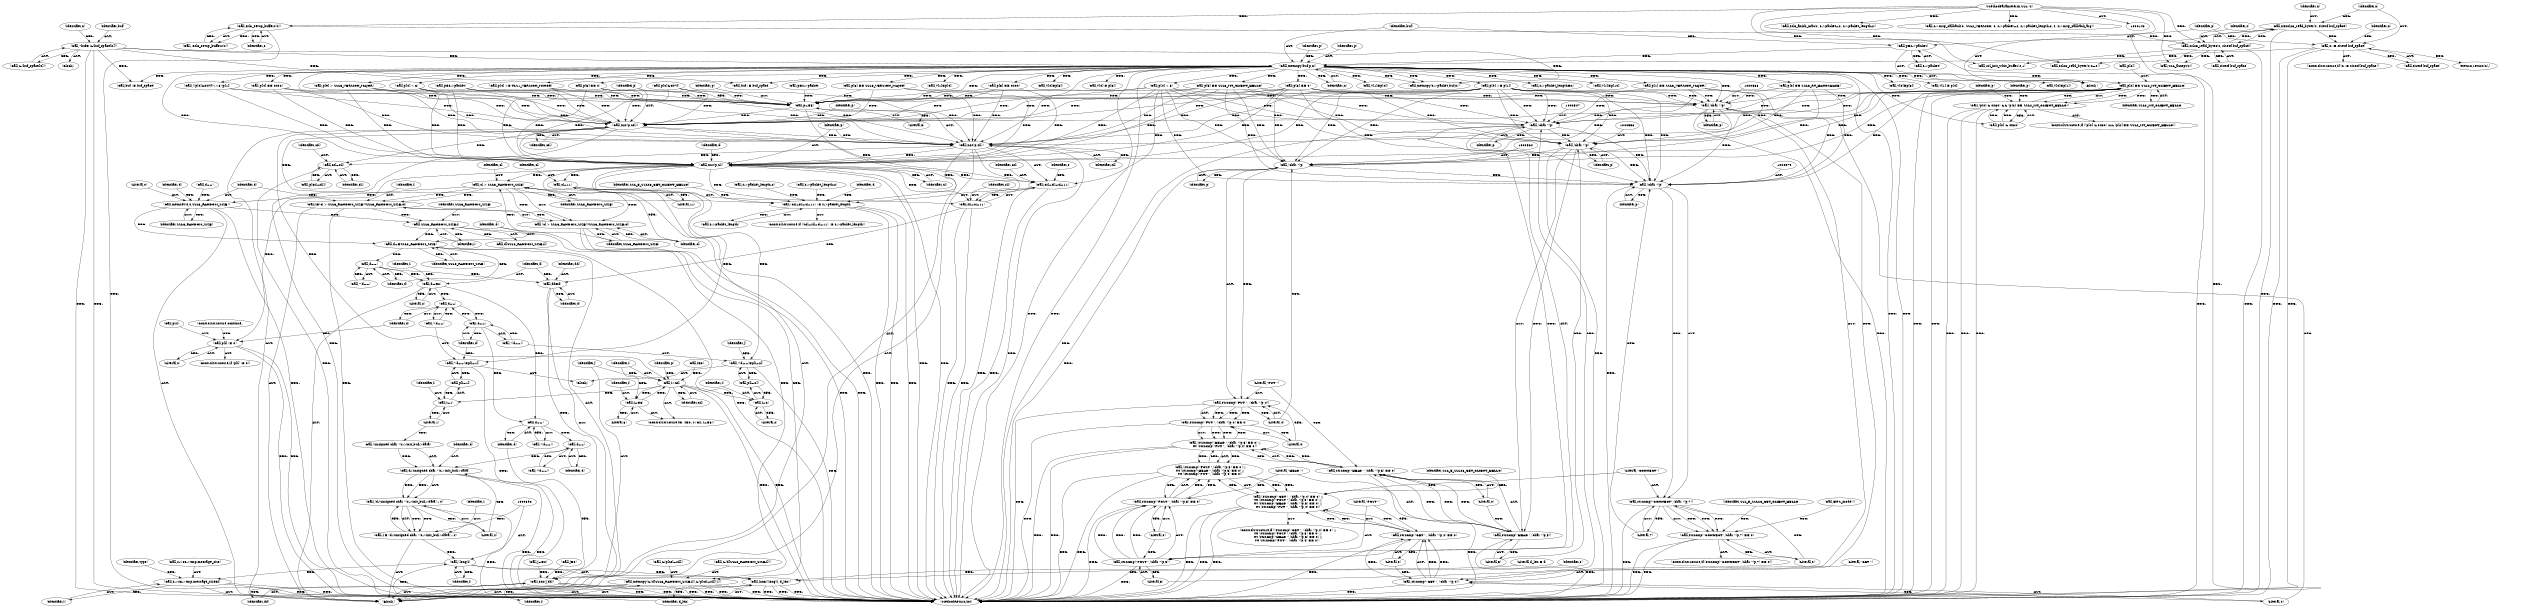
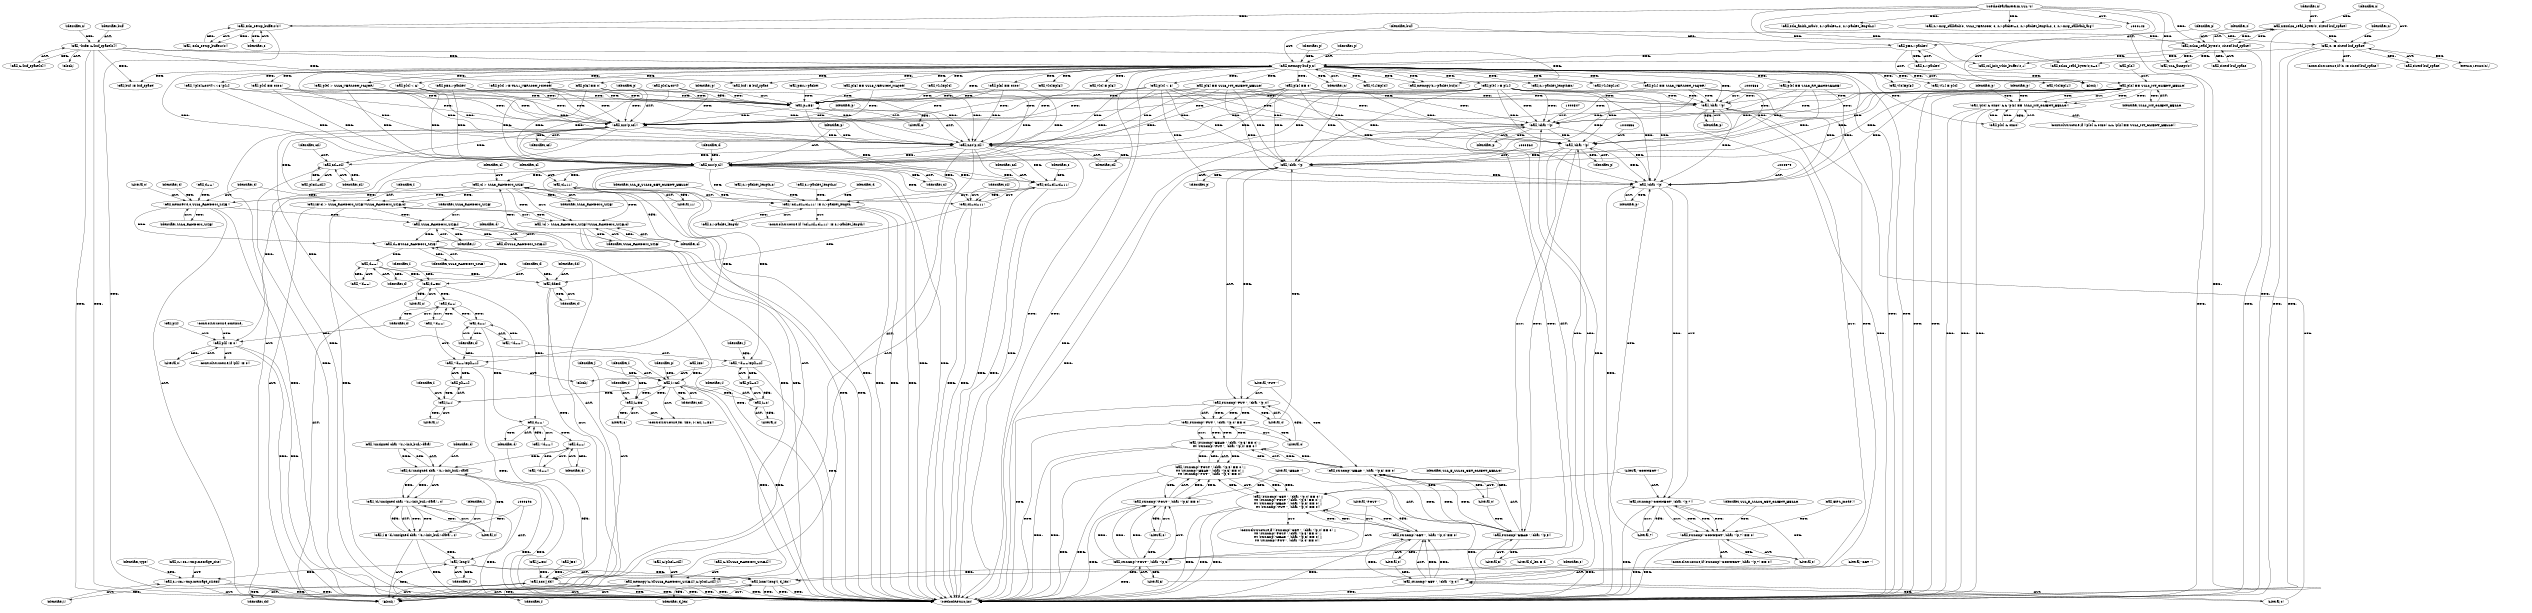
(1149, 153) -> (1073, 128)
(1038, 165) -> (1038, 165)
(416, 433) -> (417, 458)
none -> (660, 597)
